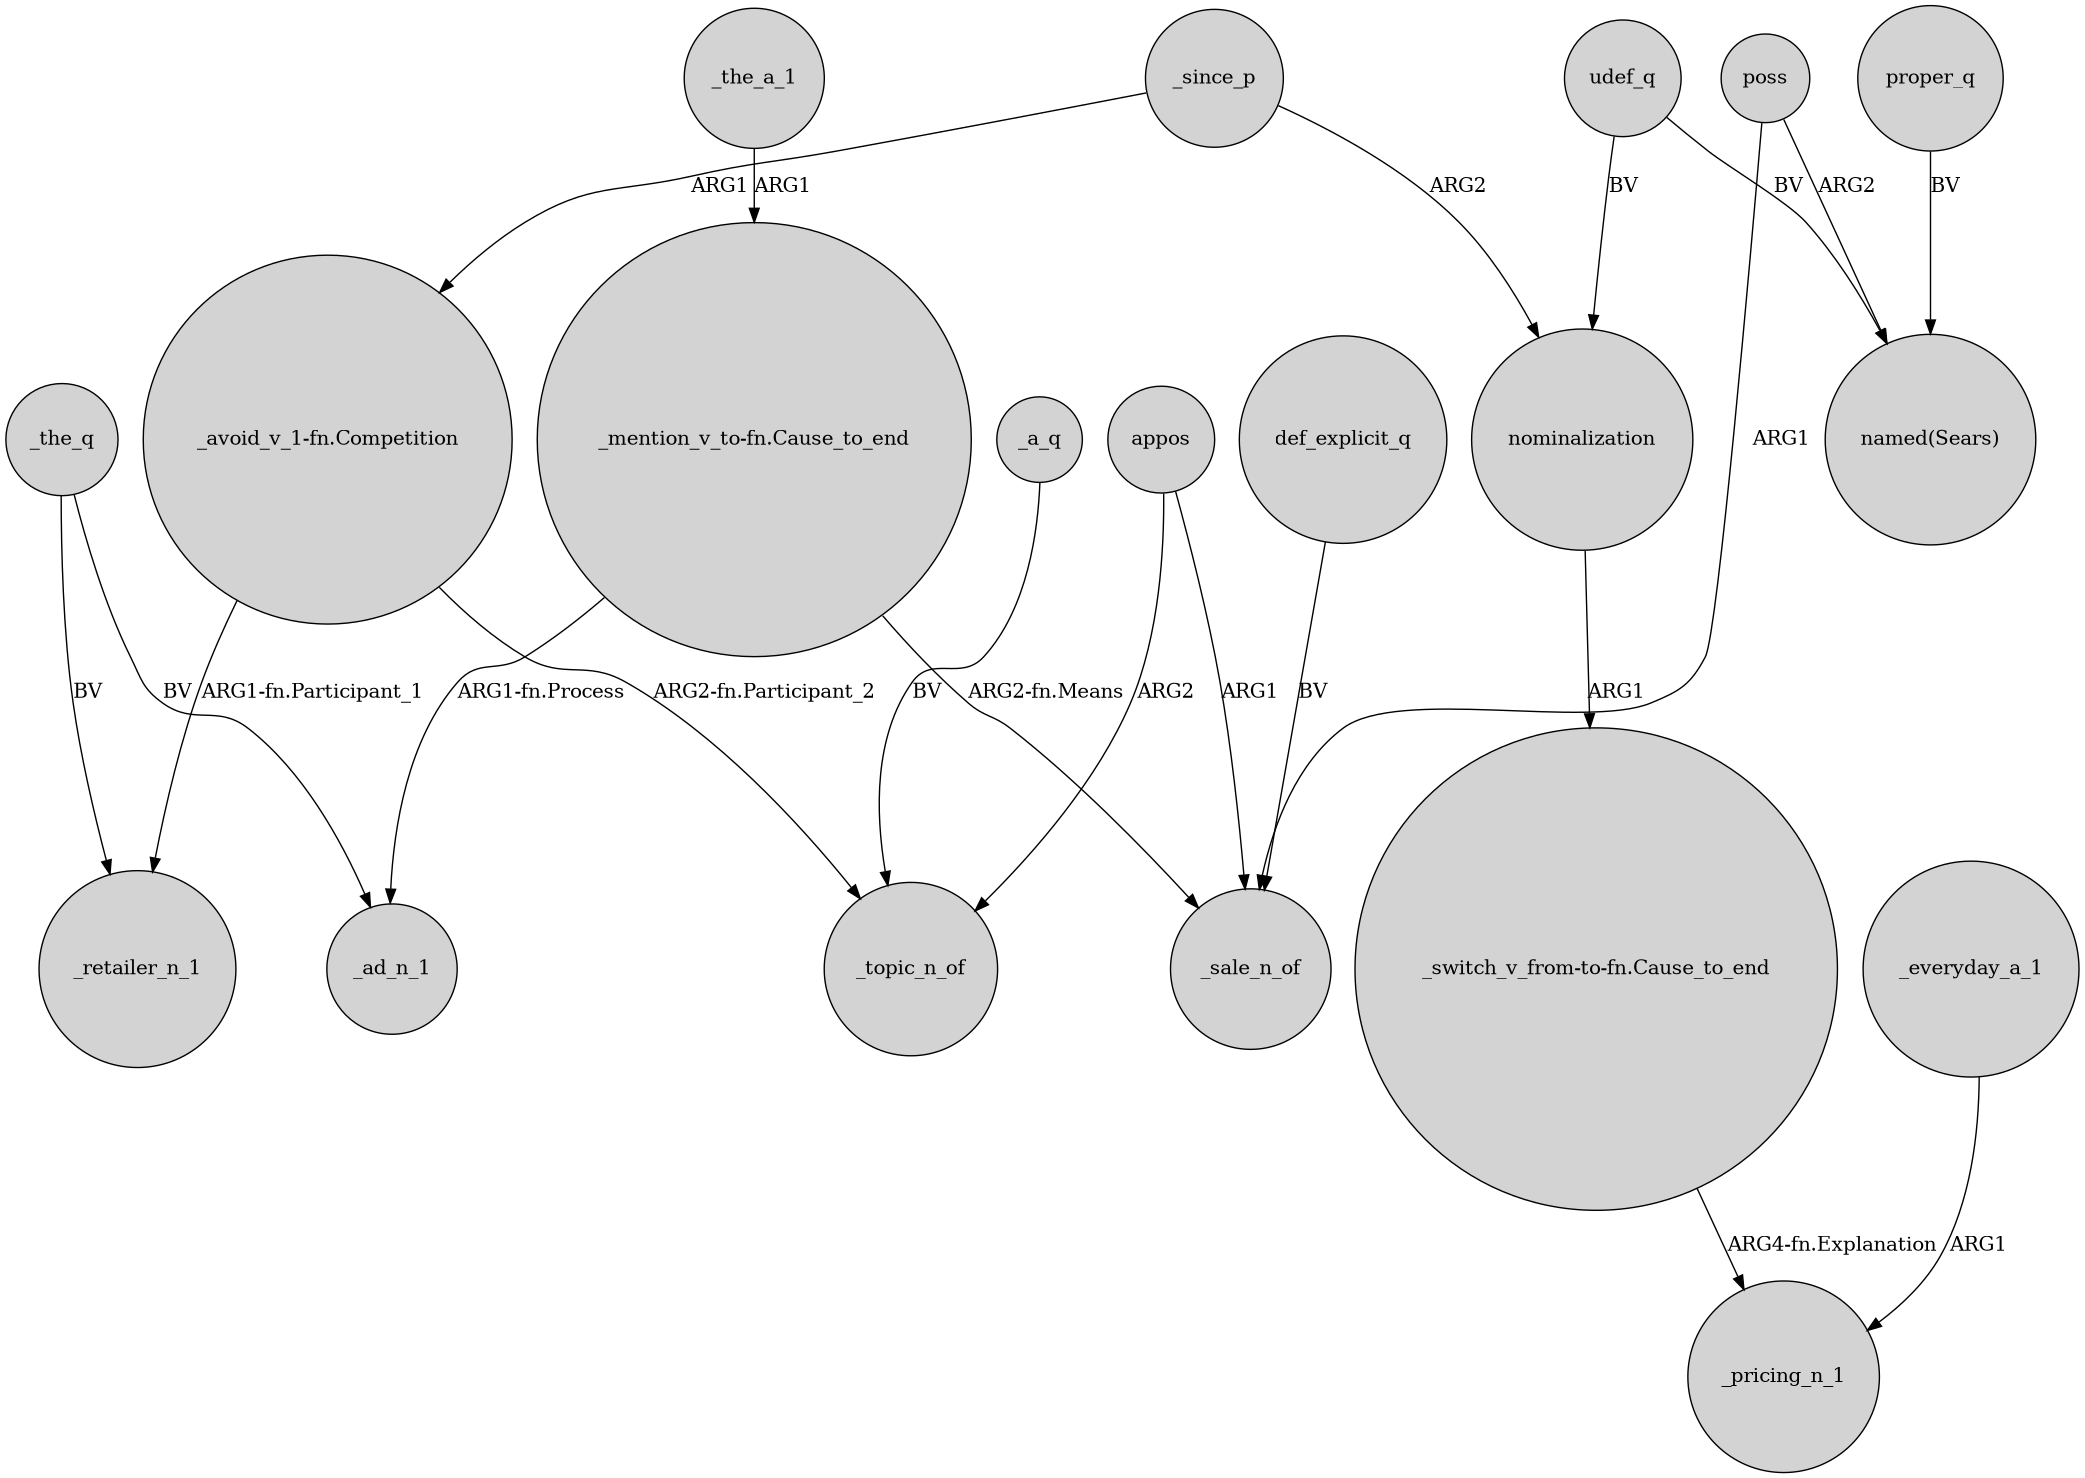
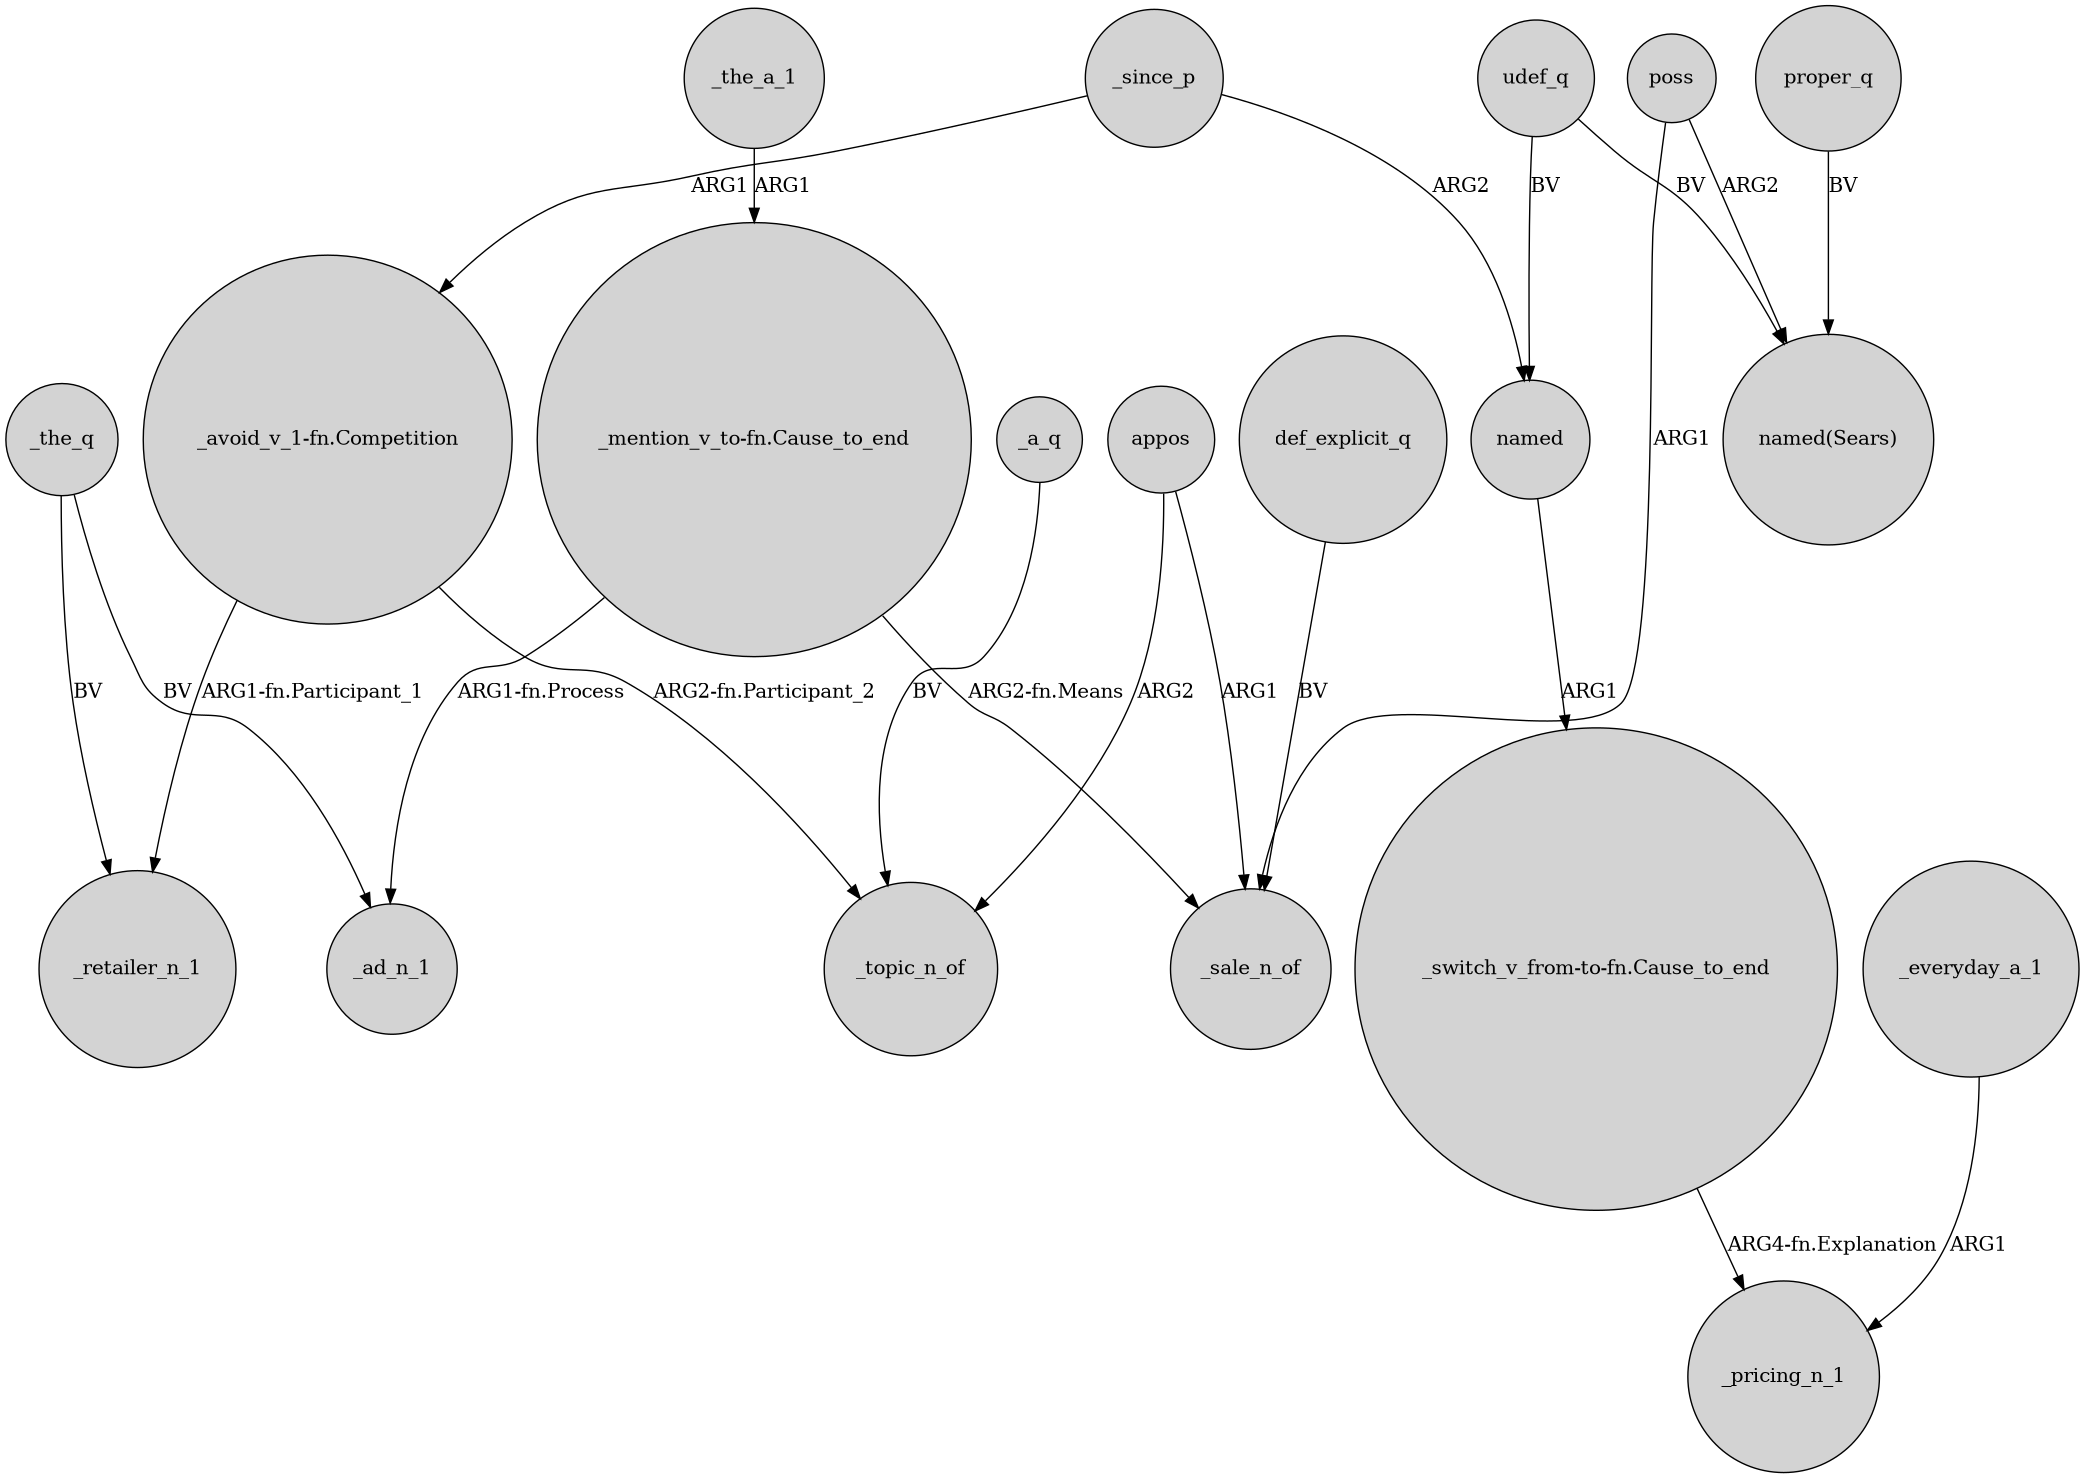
(1582, 440) -> (1531, 440)
